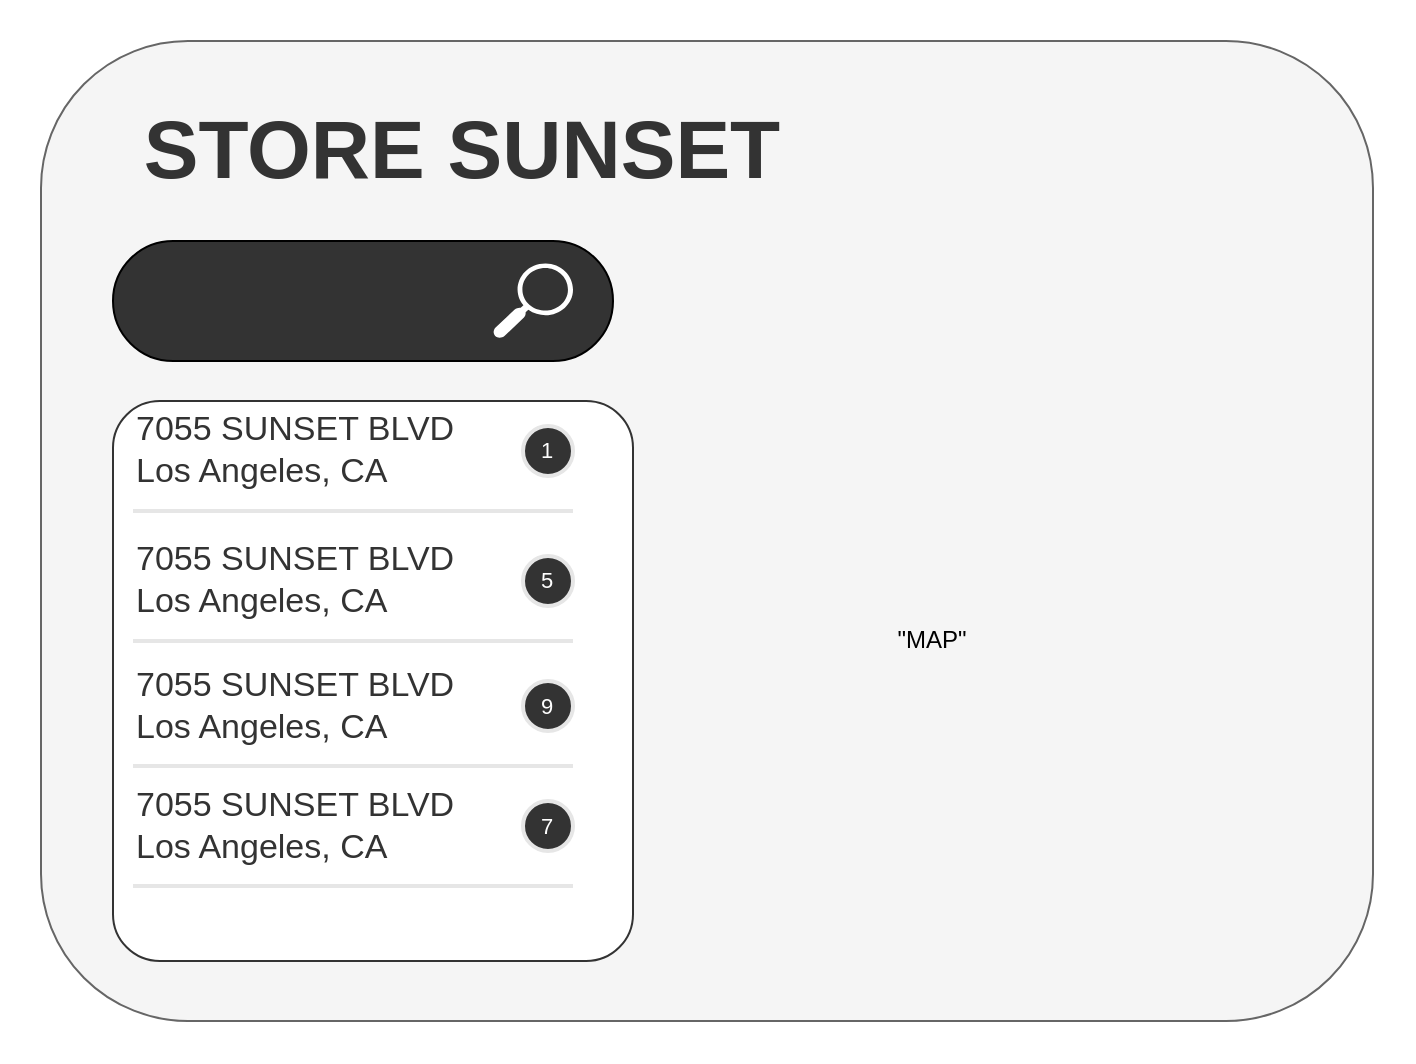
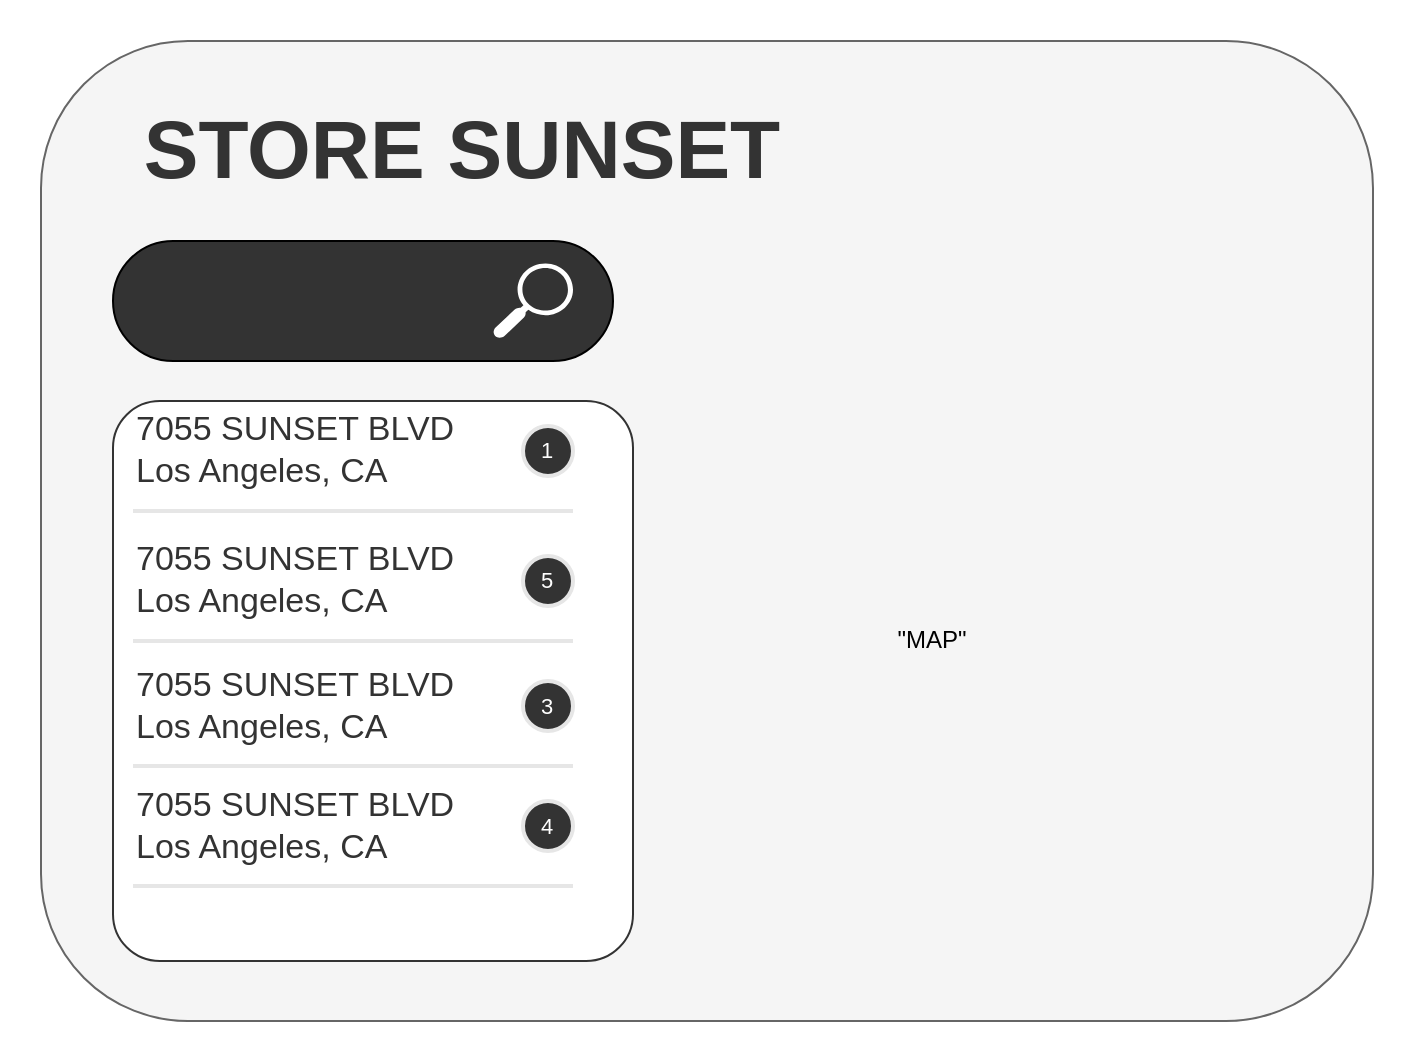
(548, 707) -> (548, 707)
(548, 827) -> (548, 827)
